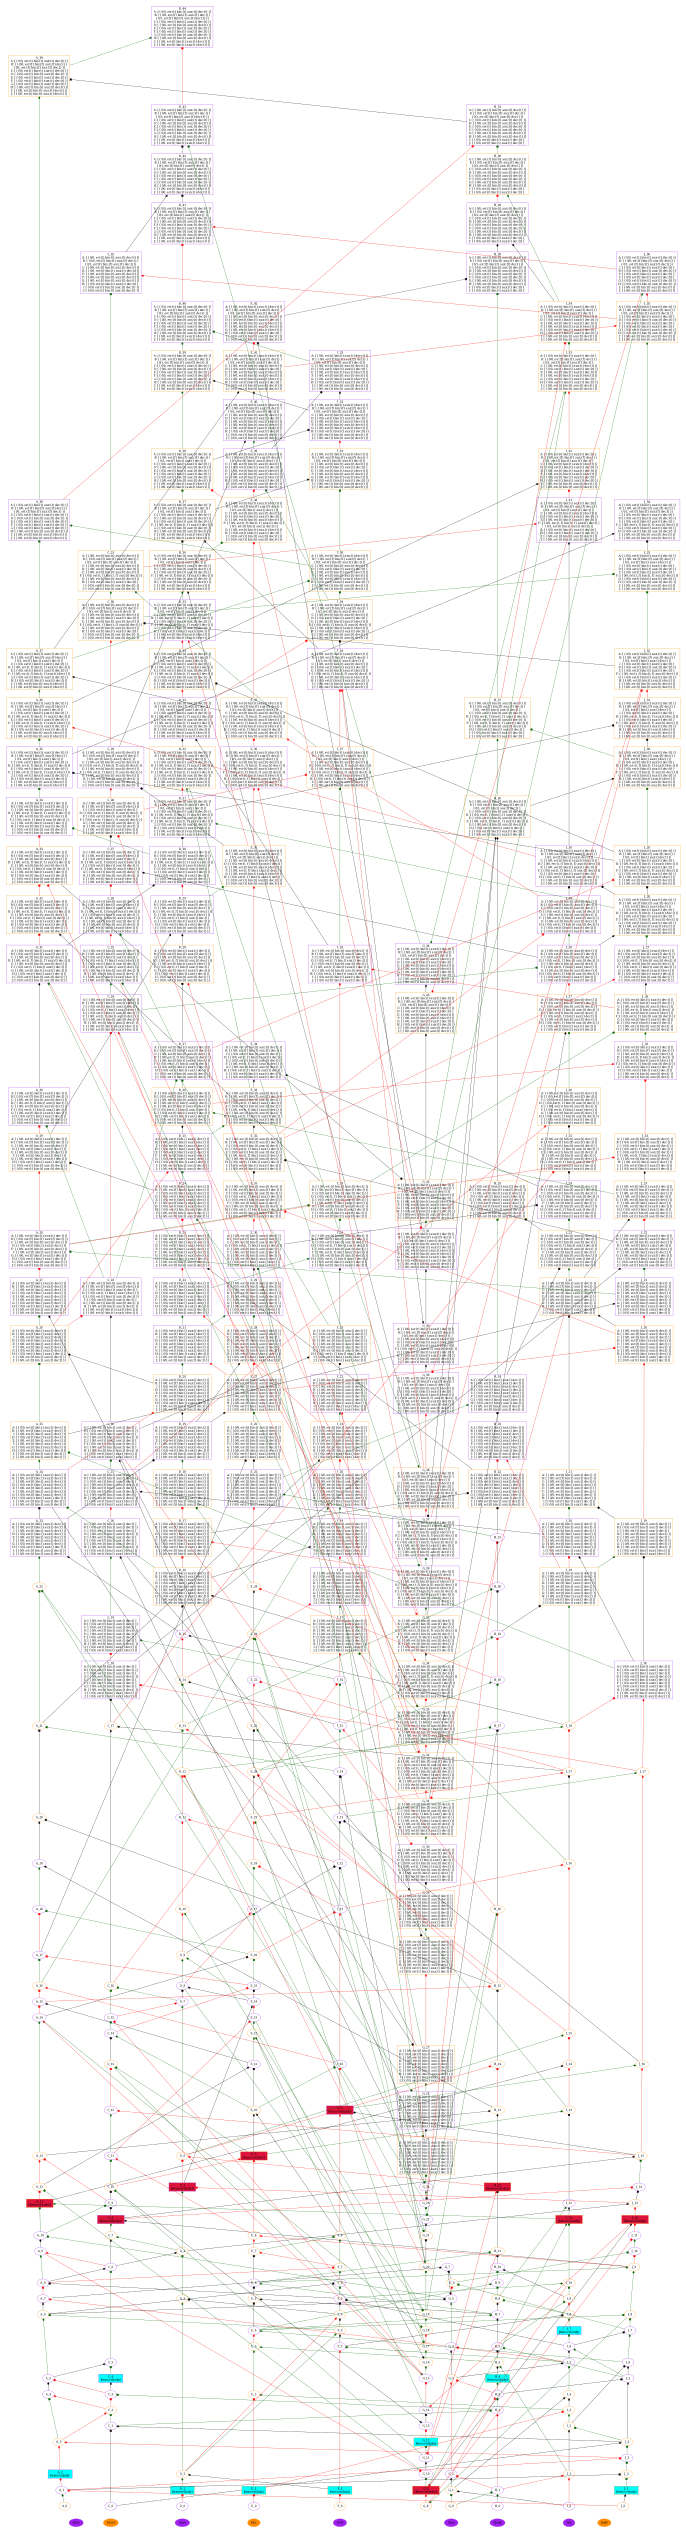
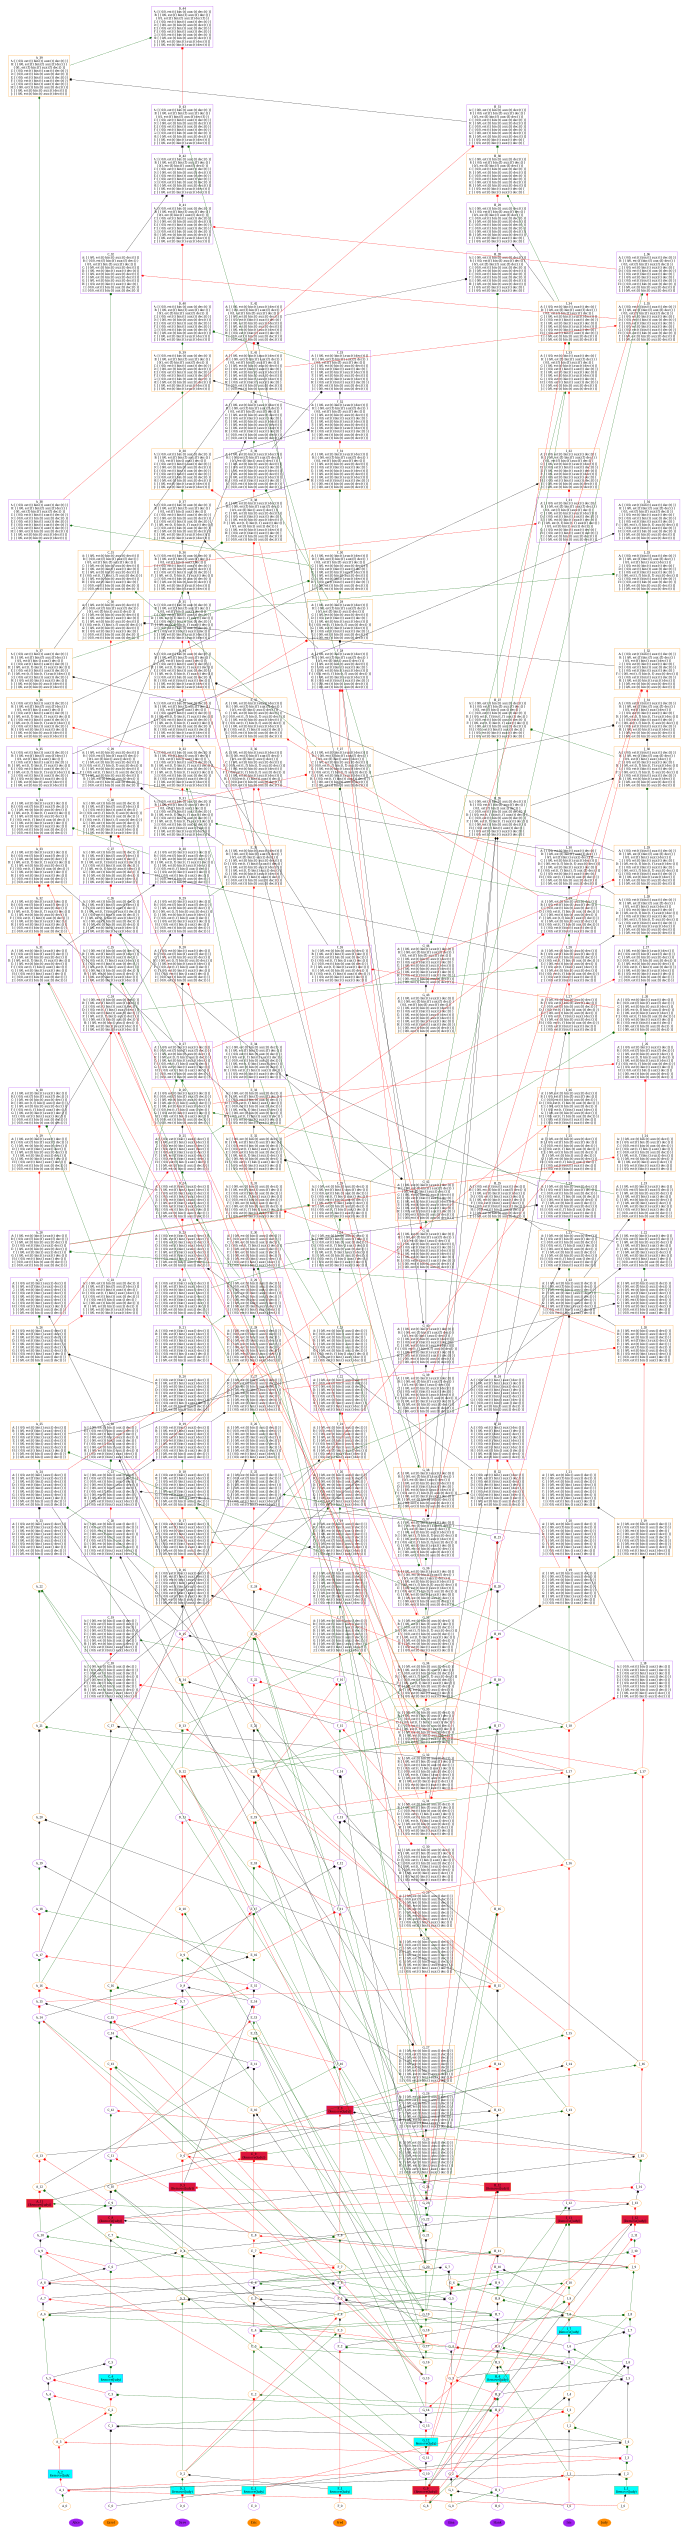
(340, 2523) -> (340, 2523)
